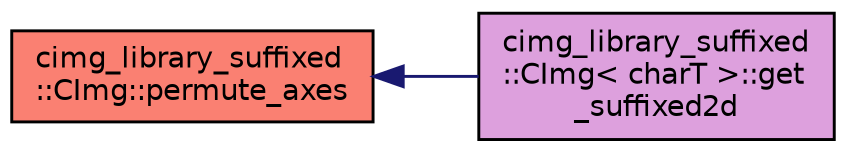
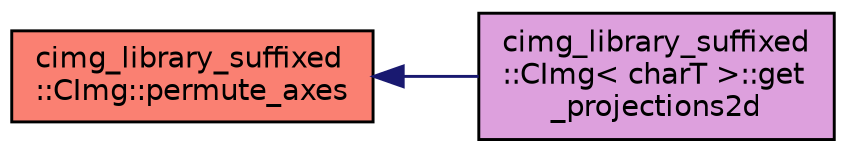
(657, 76) -> (657, 76)
